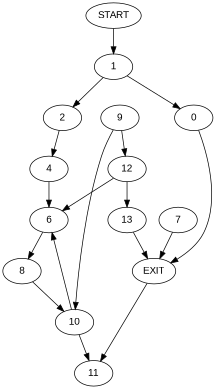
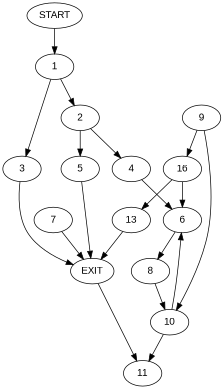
(194, 118) -> (22, 169)
none -> (80, 169)
(127, 169) -> (182, 169)
